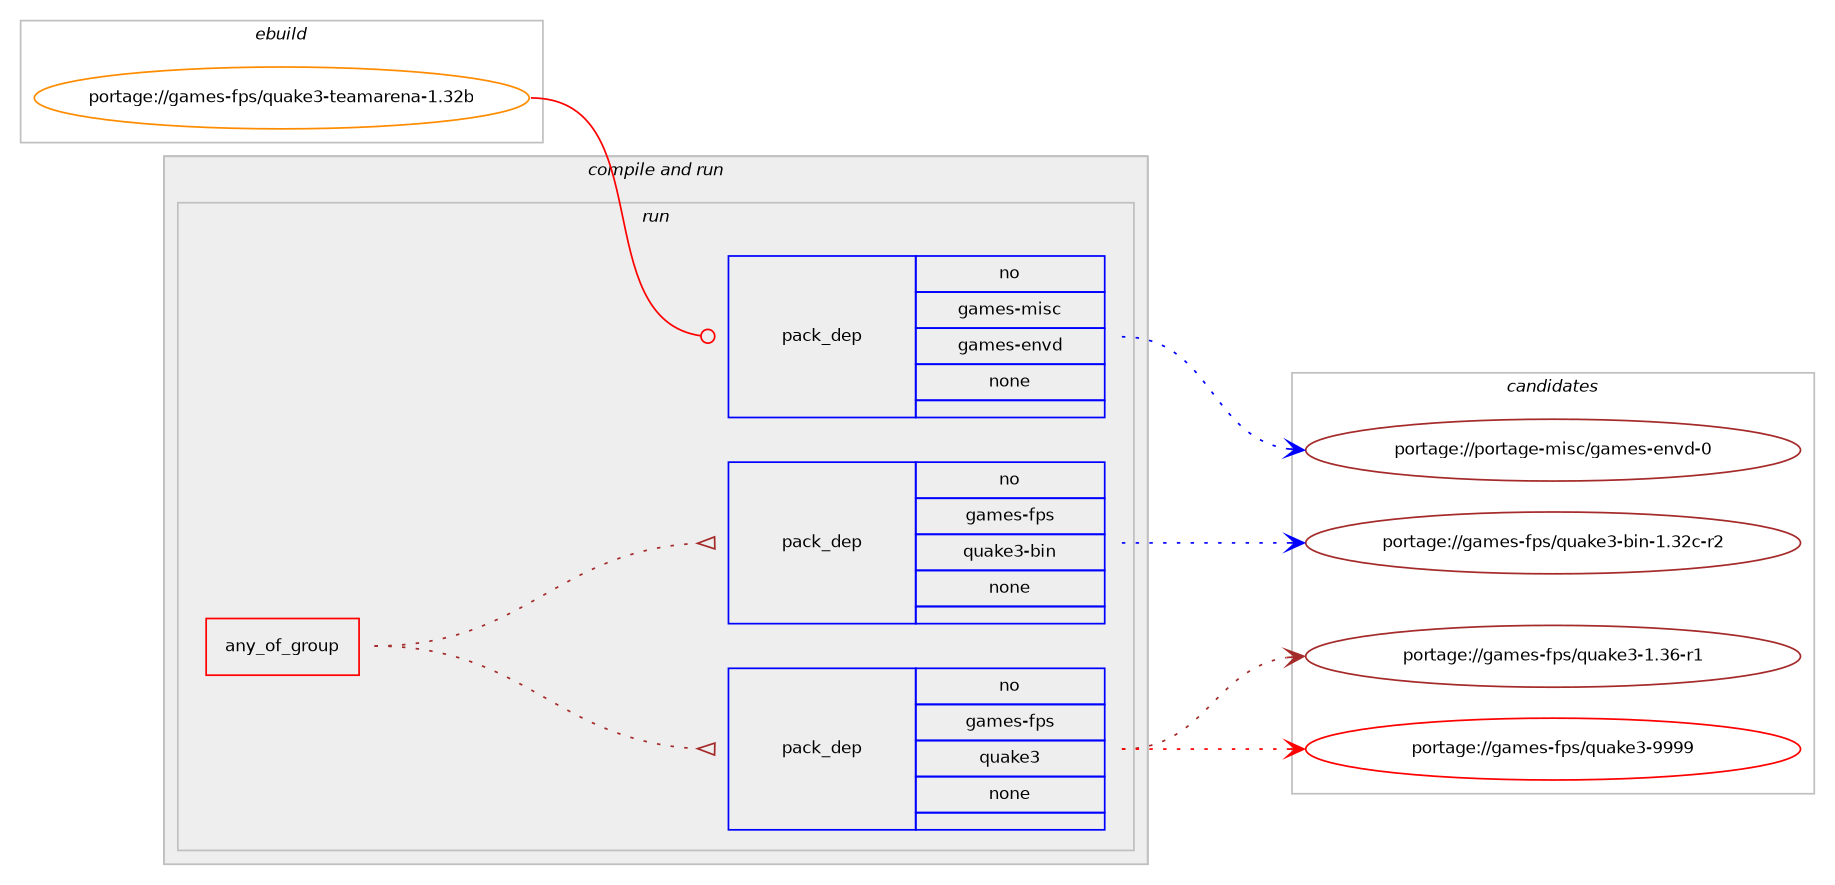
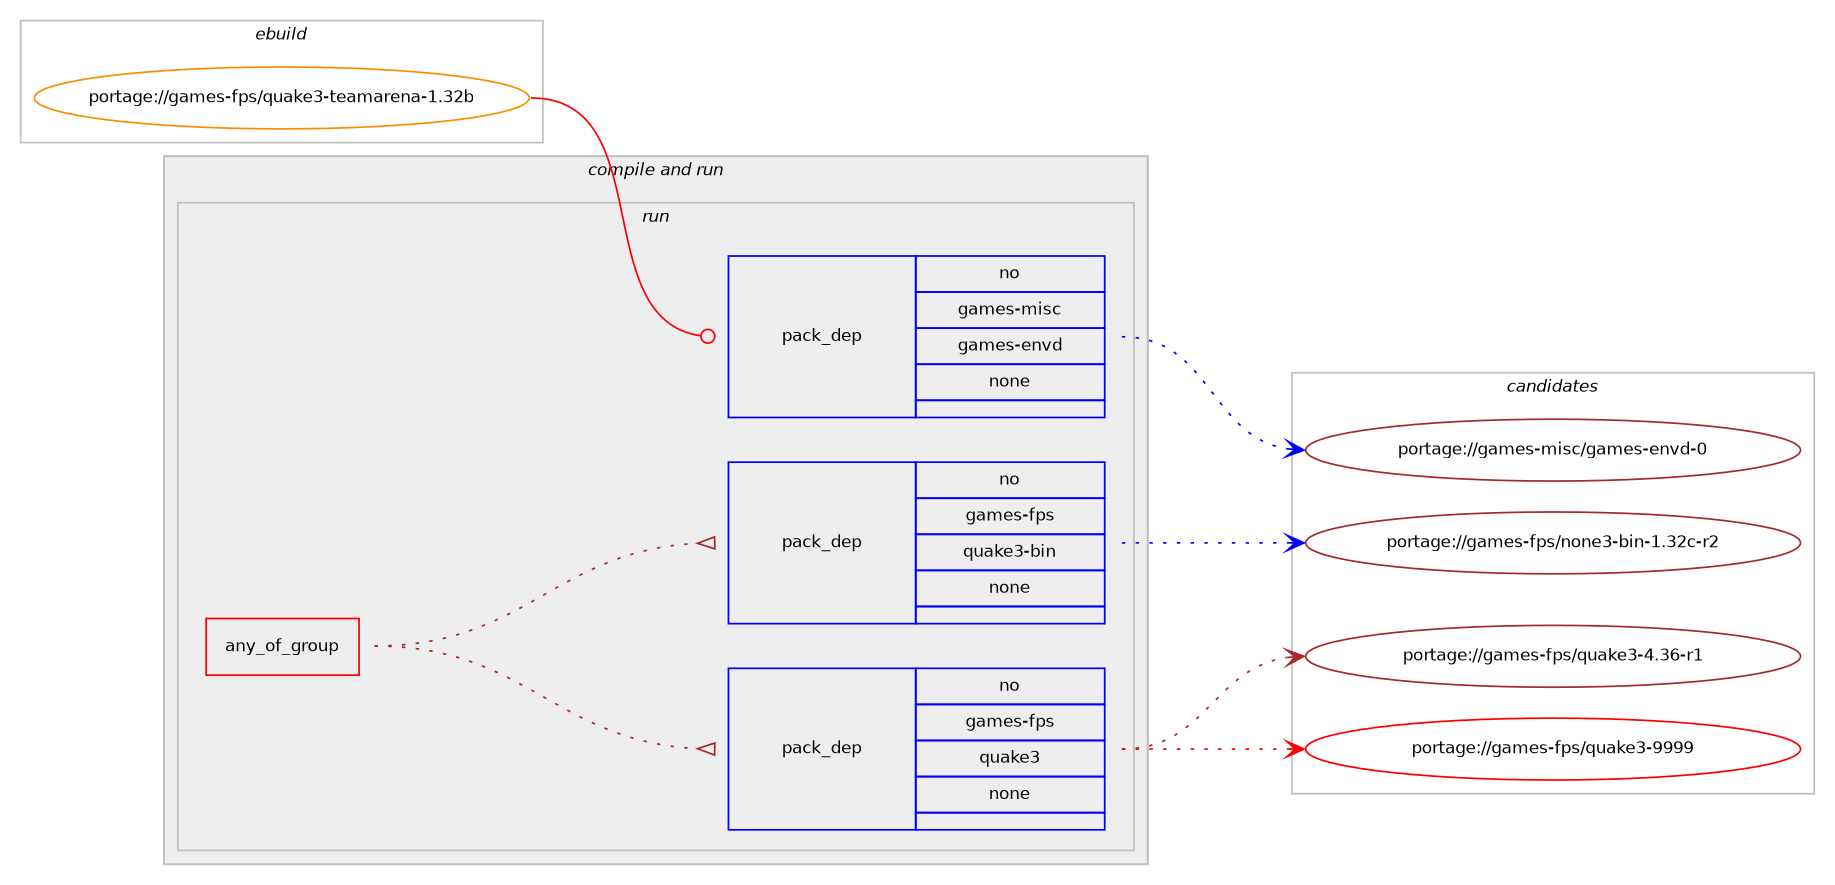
(1553, 450) -> (1553, 450)
(1553, 543) -> (1553, 543)
(1553, 656) -> (1553, 656)
